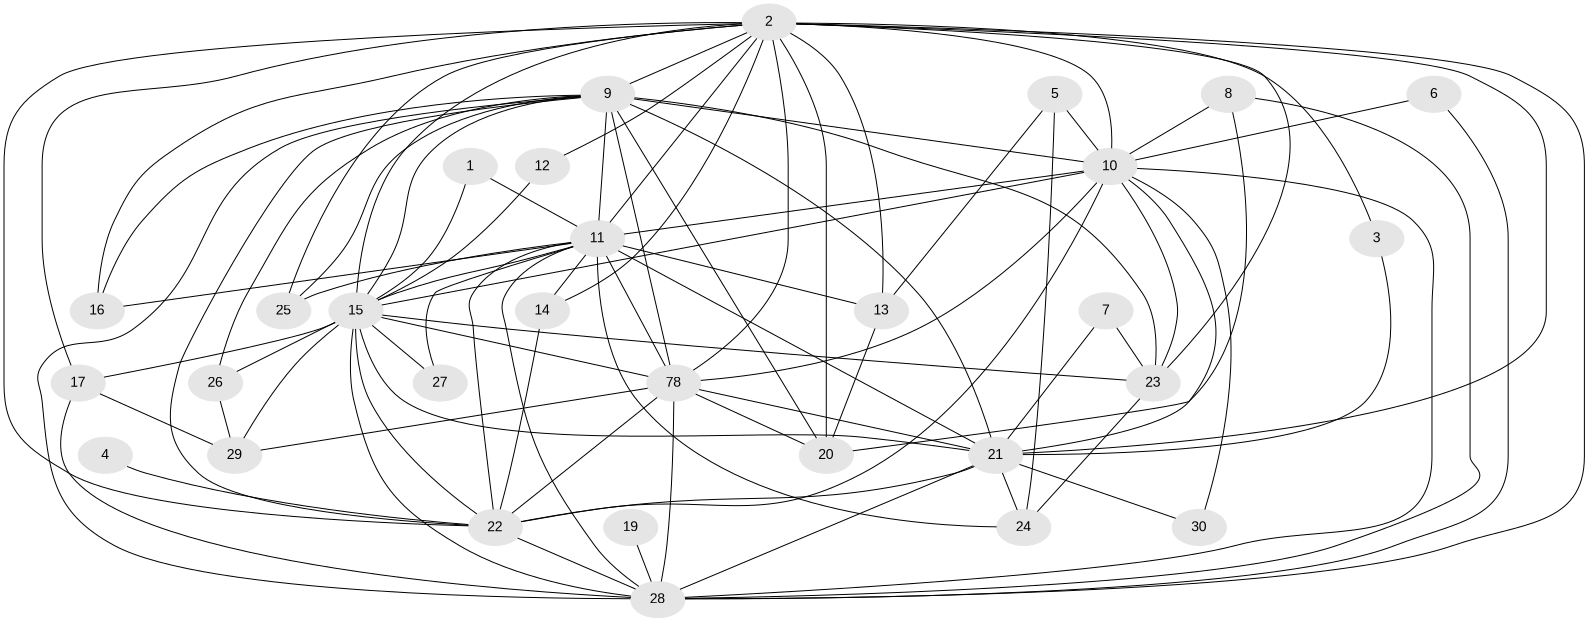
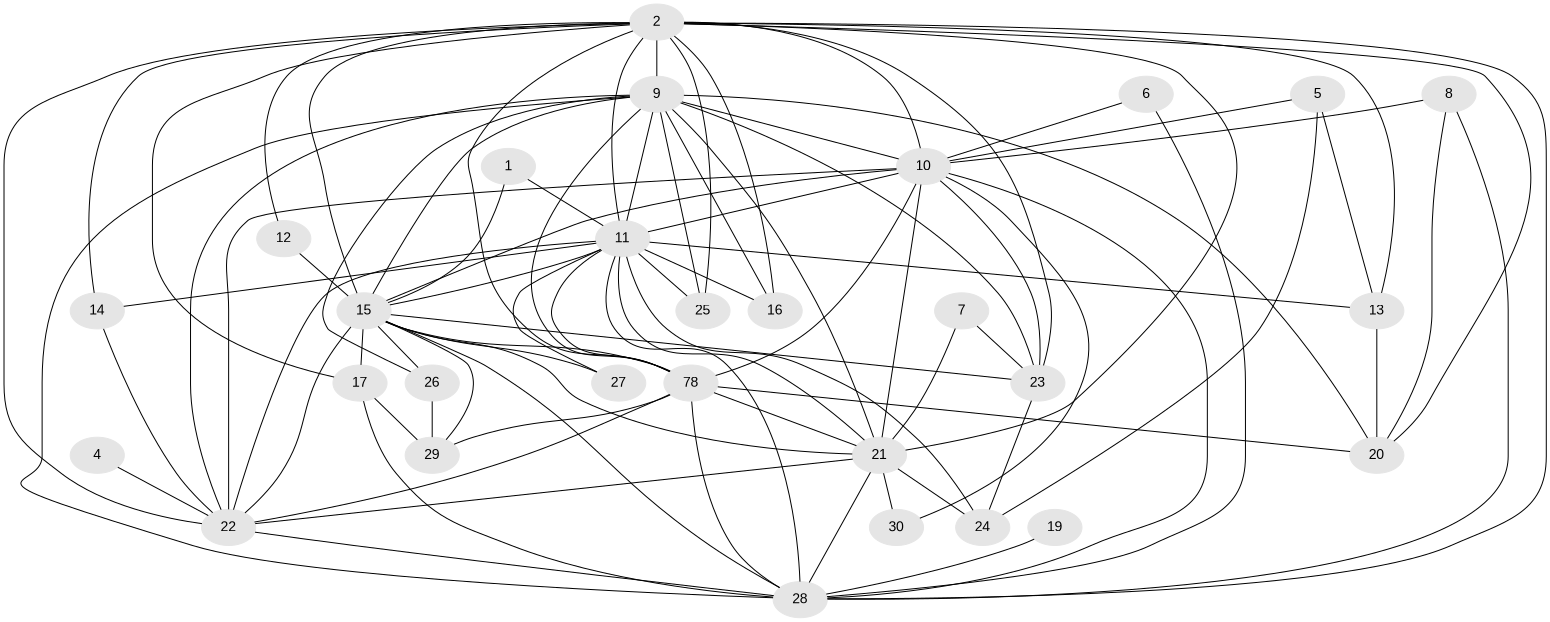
(1377, 239) -> none
